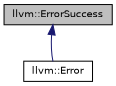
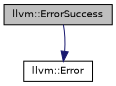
(51, 48) -> (65, 38)
